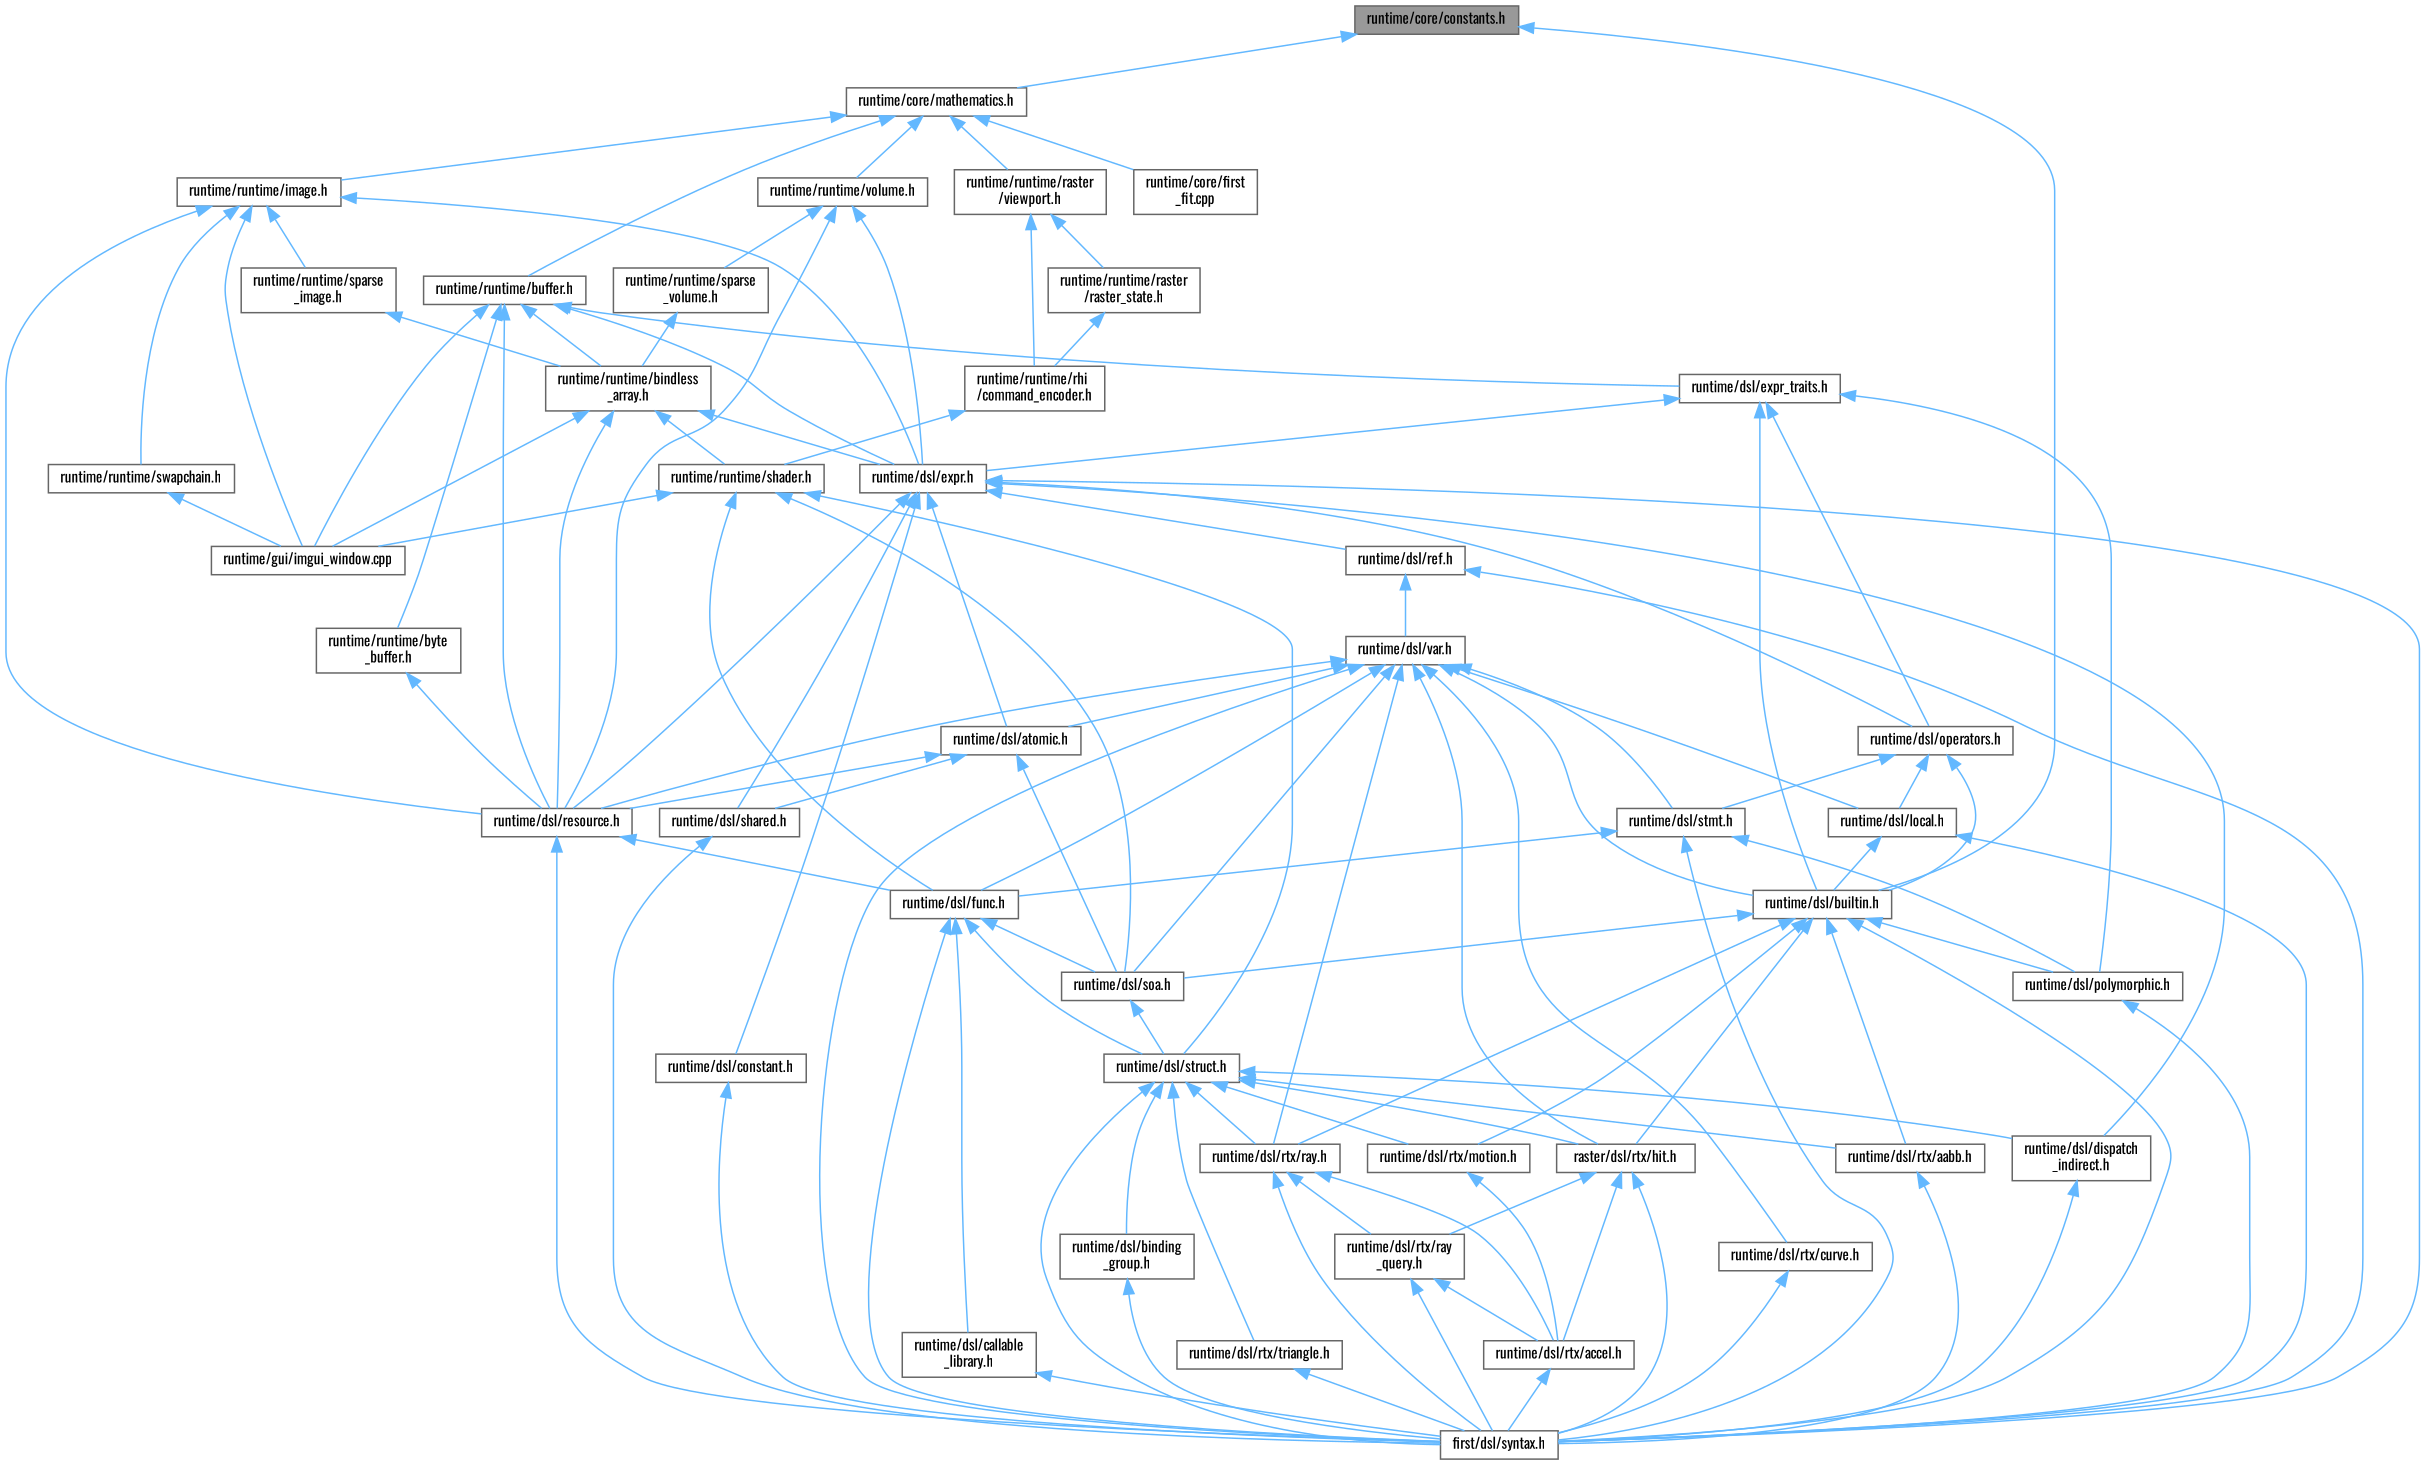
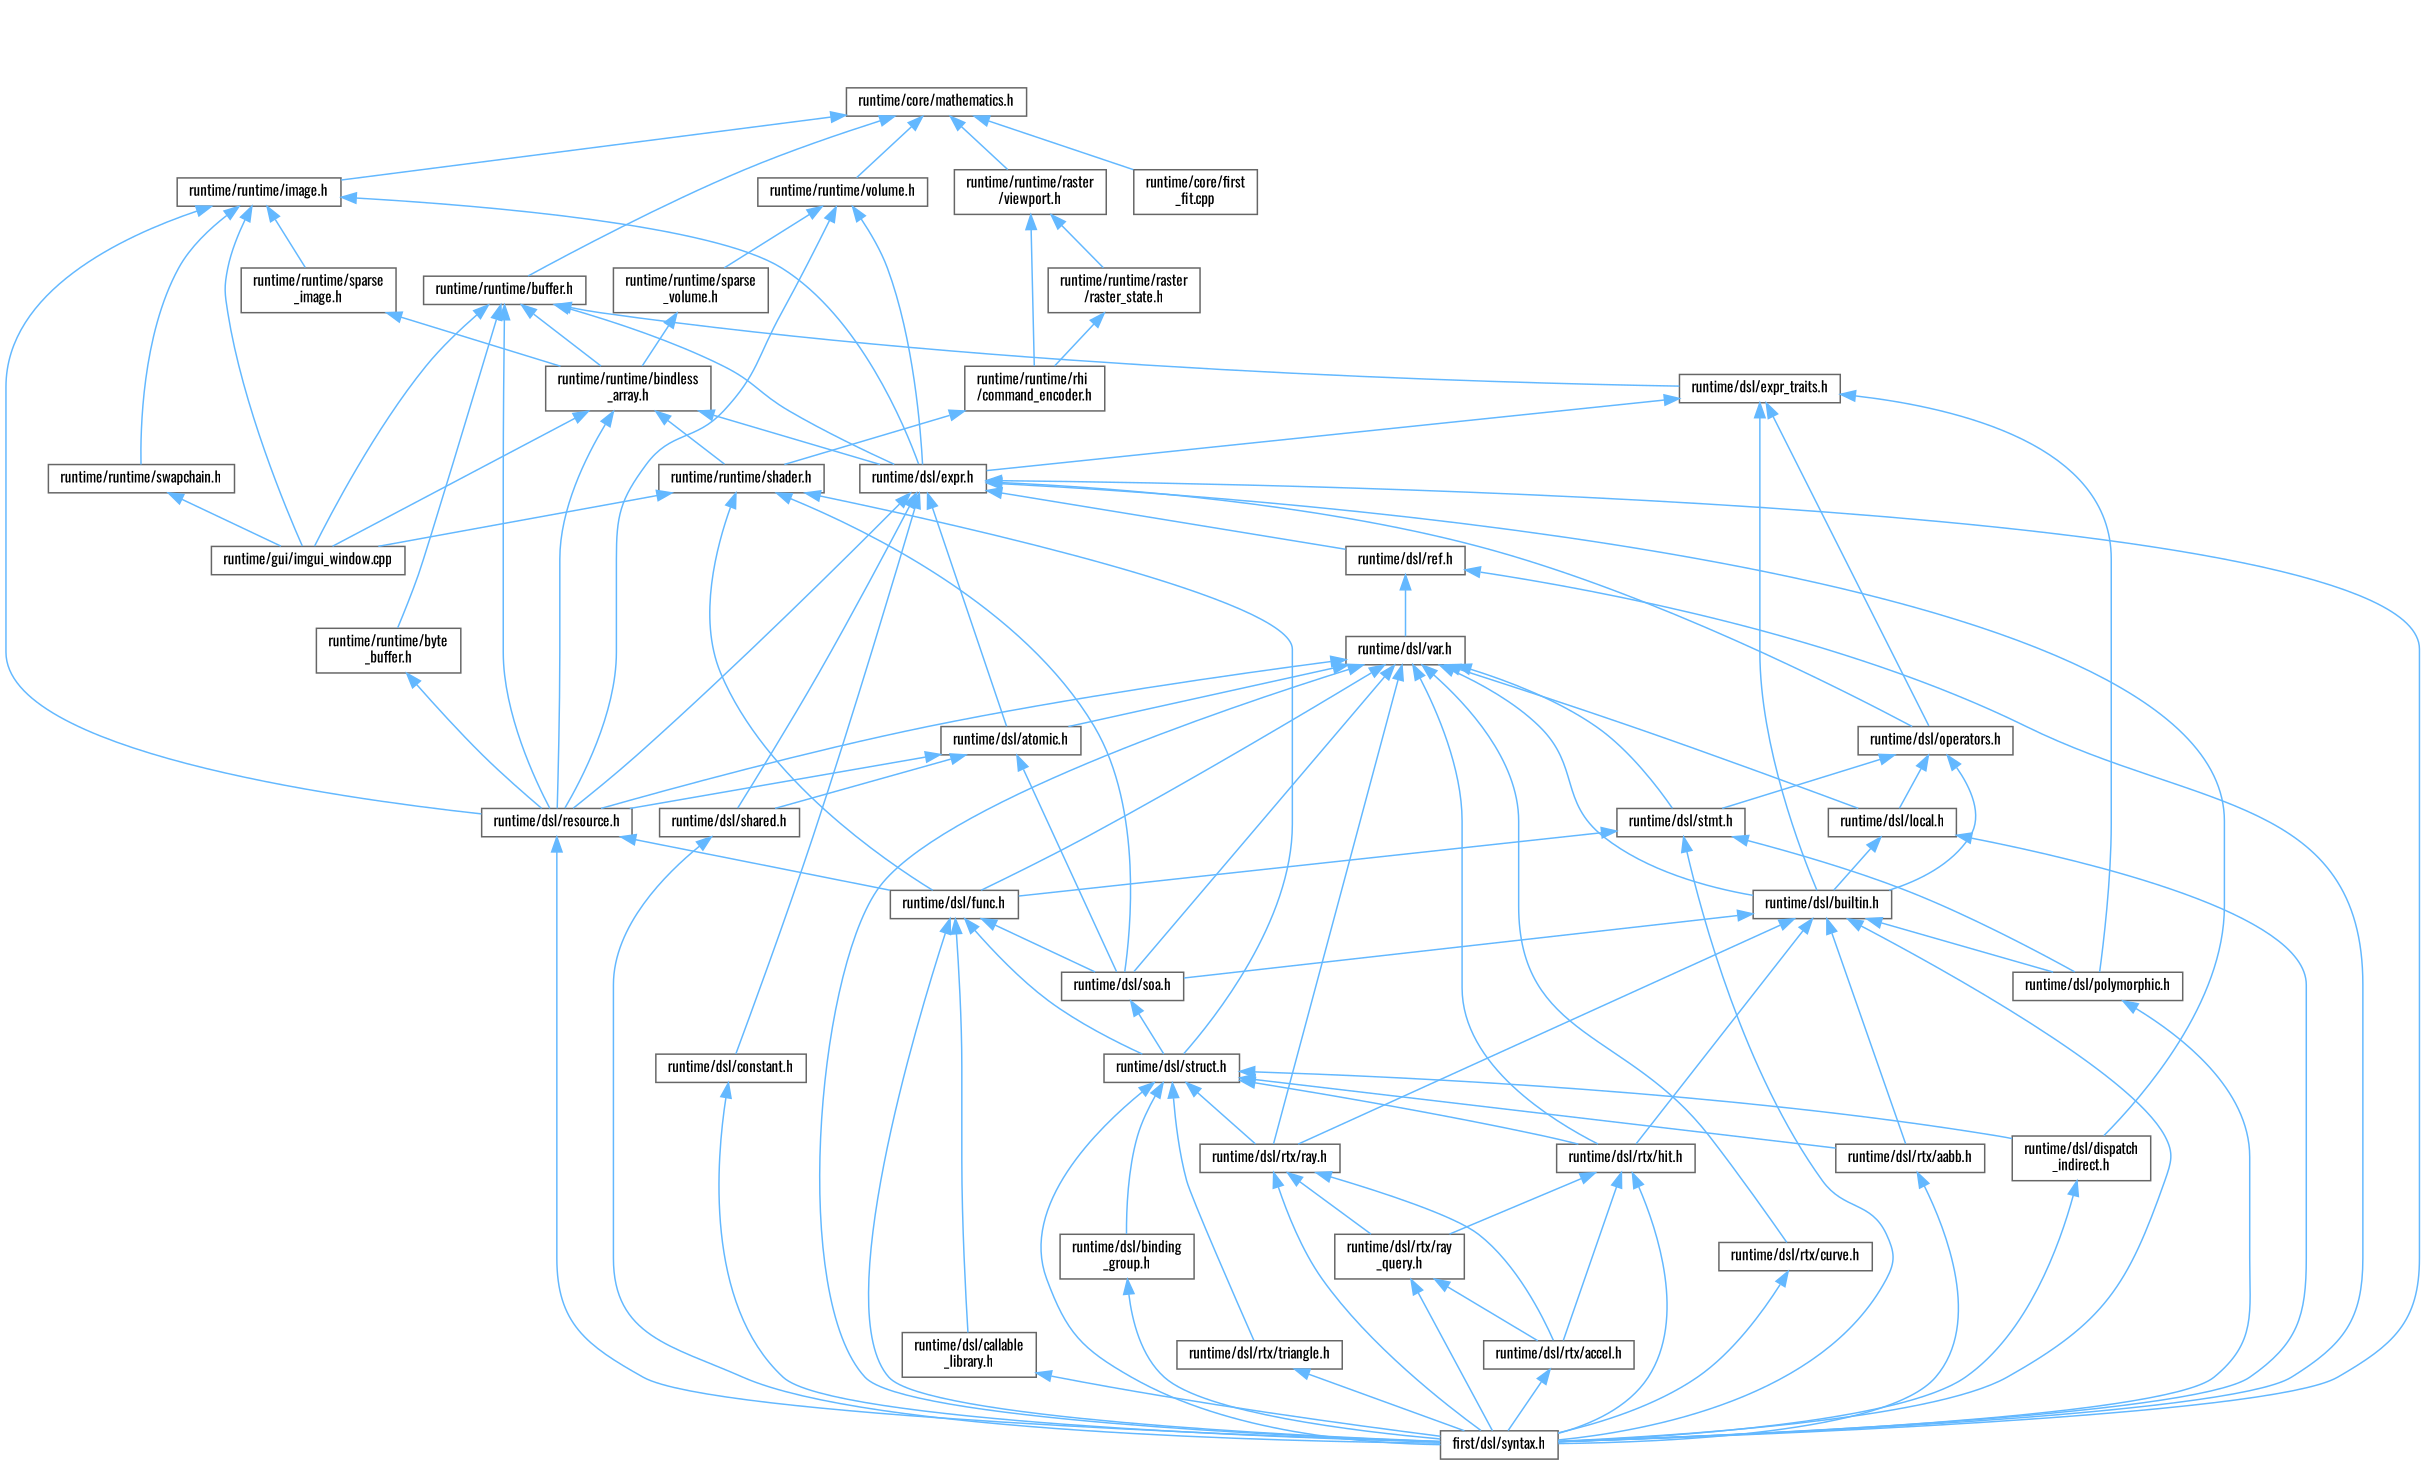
(1437, 20) -> none
(1449, 1158) -> none
(1626, 1158) -> (1626, 1158)
